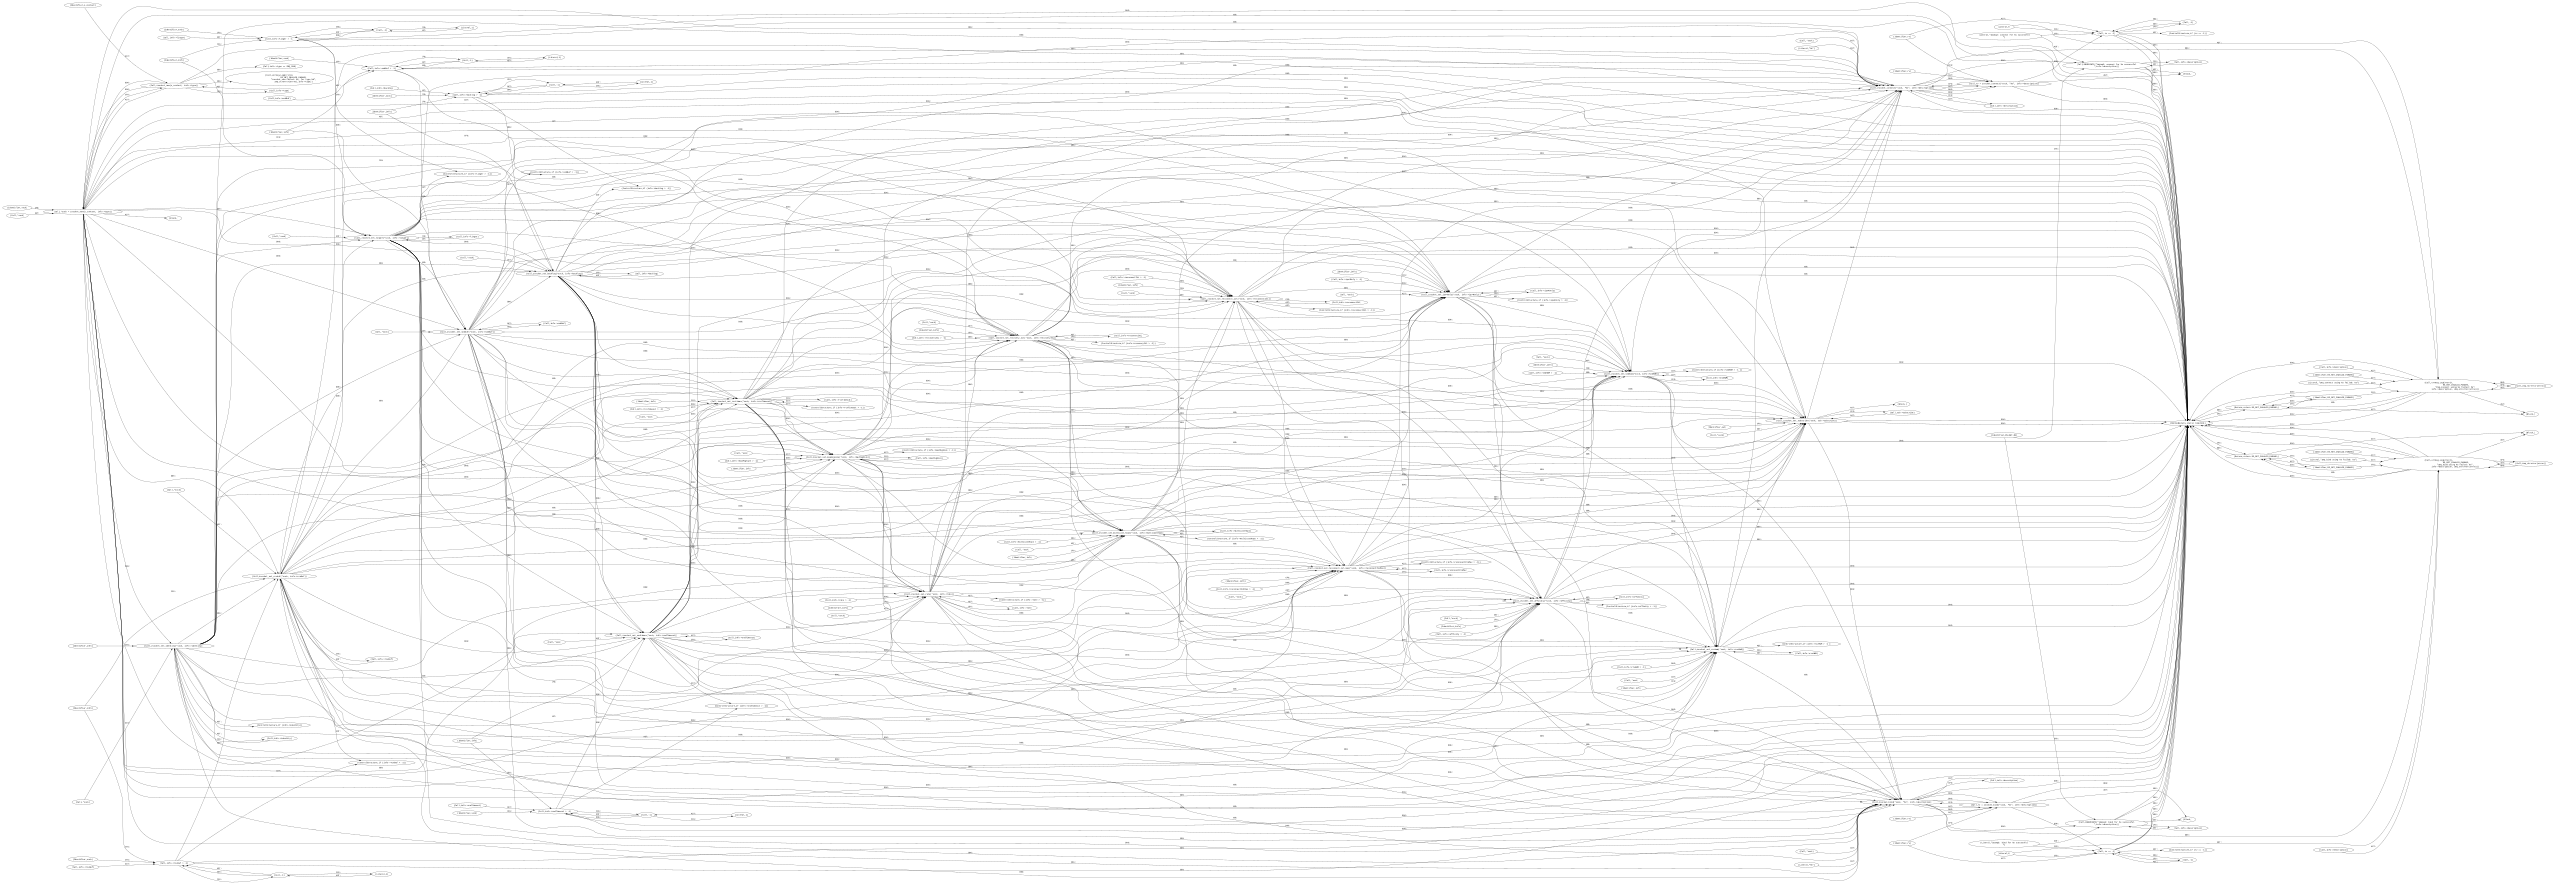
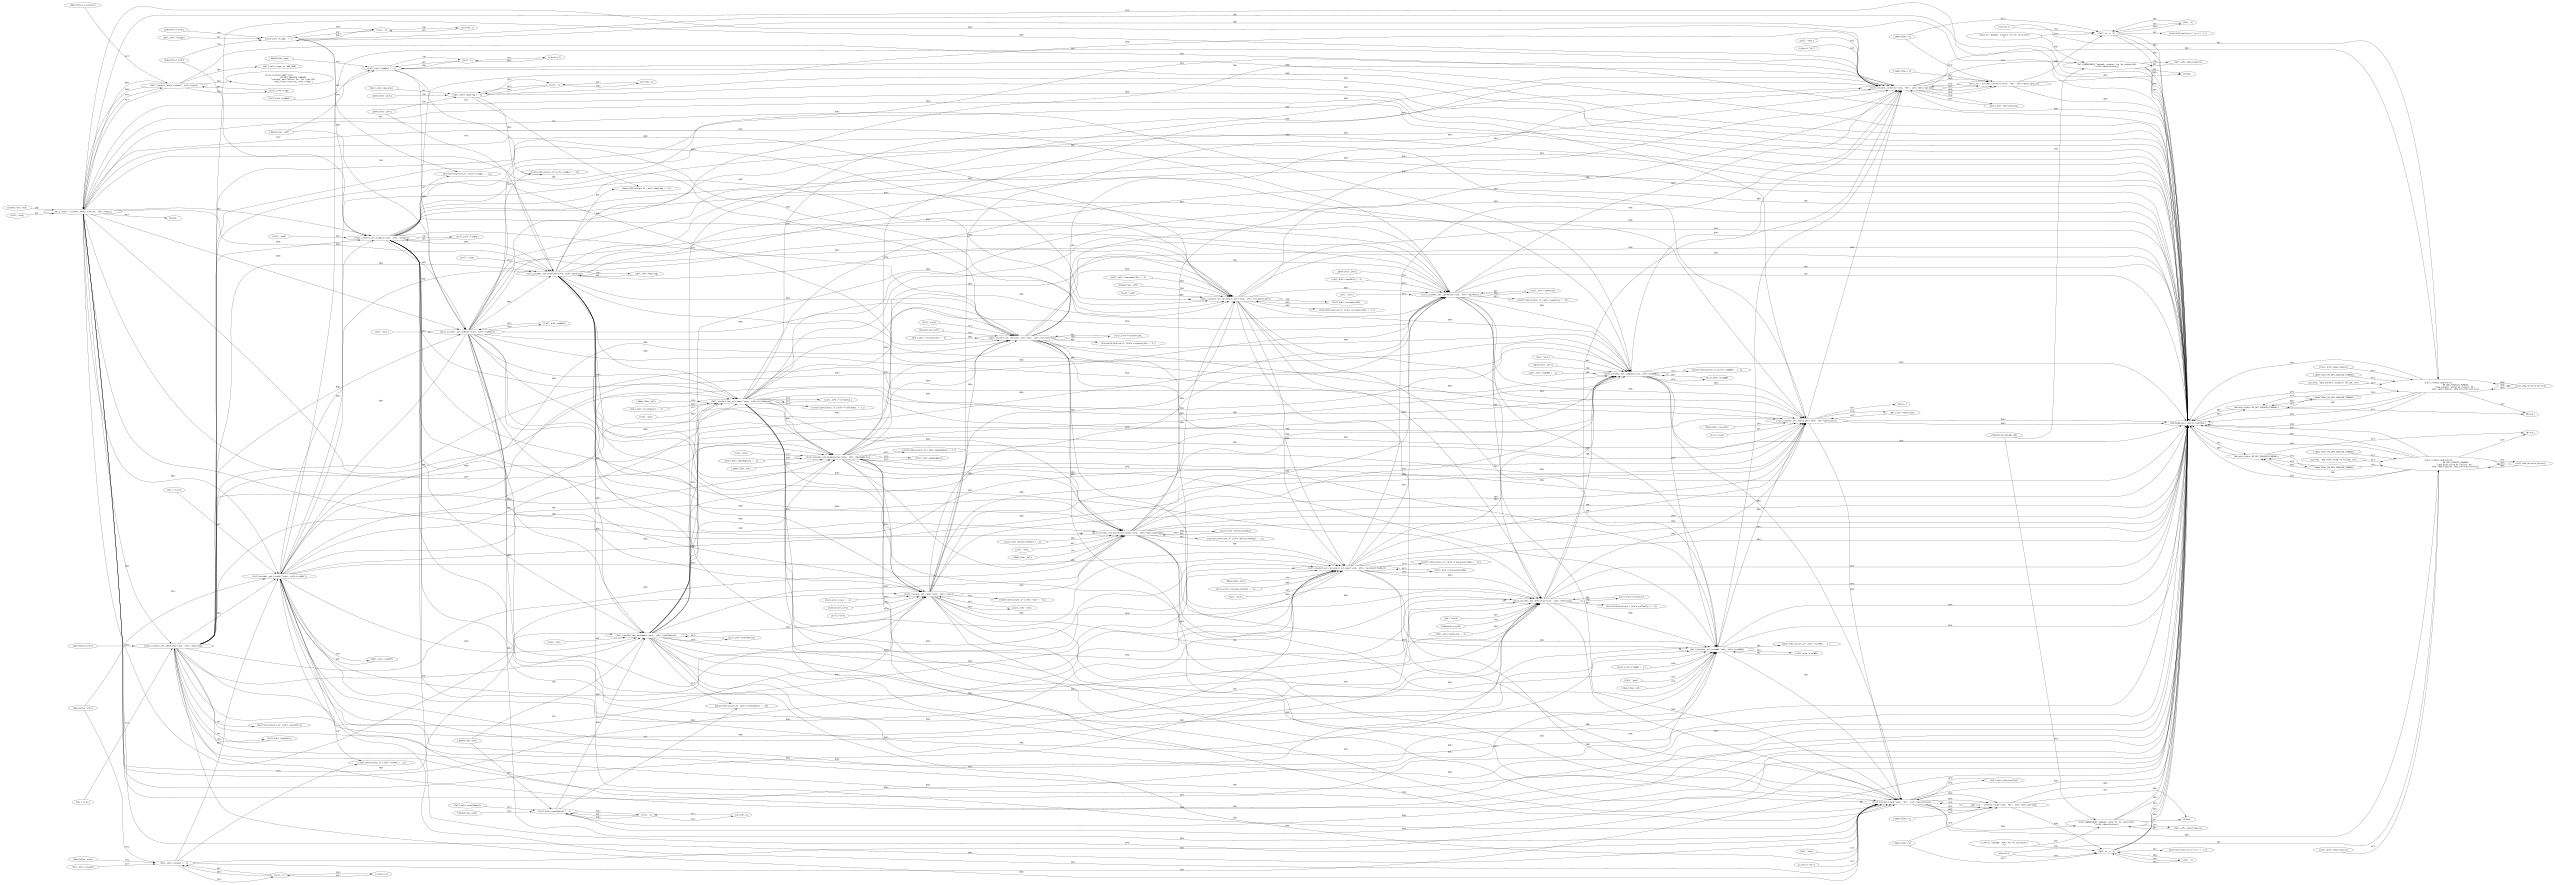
(1717, 427) -> (1717, 427)
